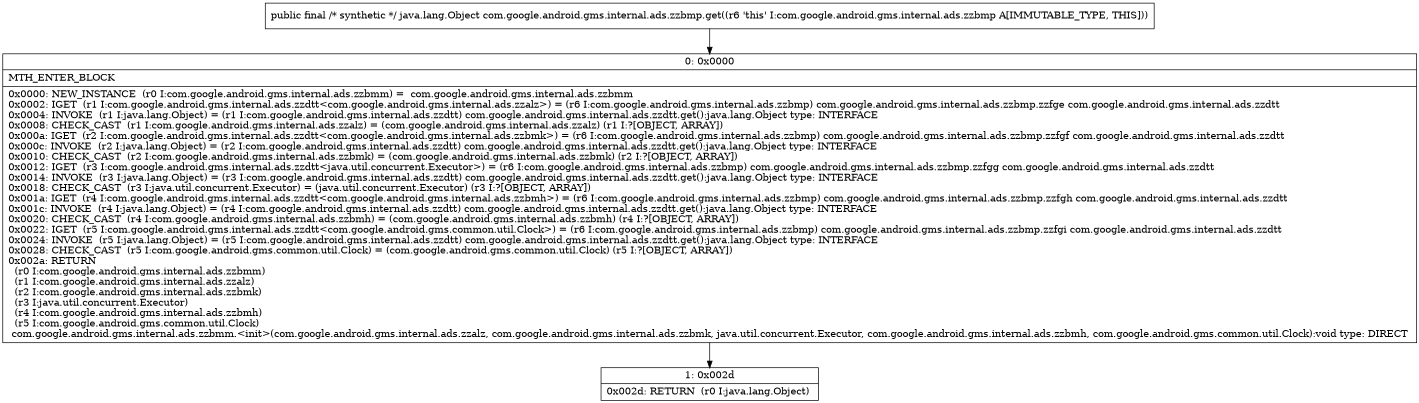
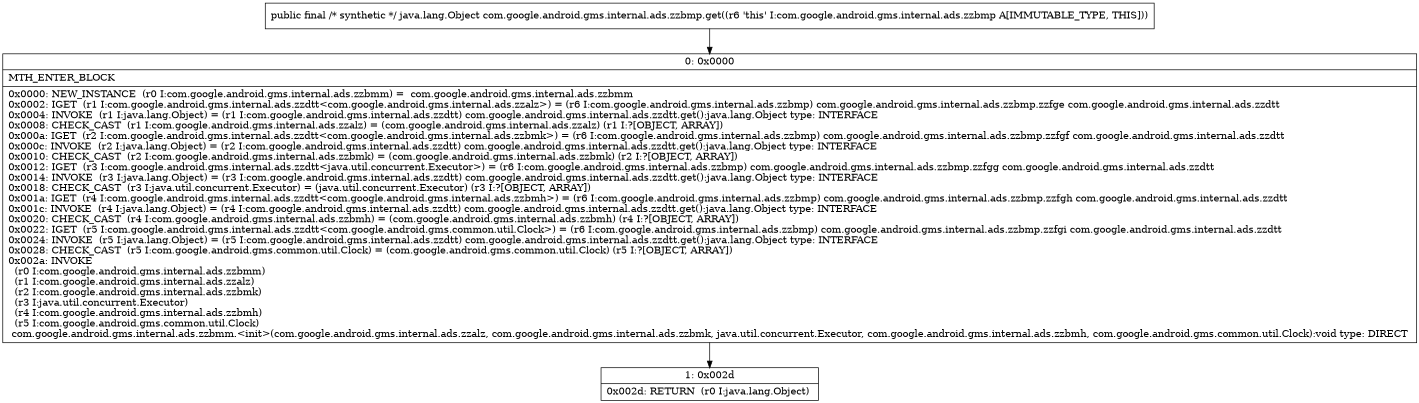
(56, 261) -> (53, 261)
